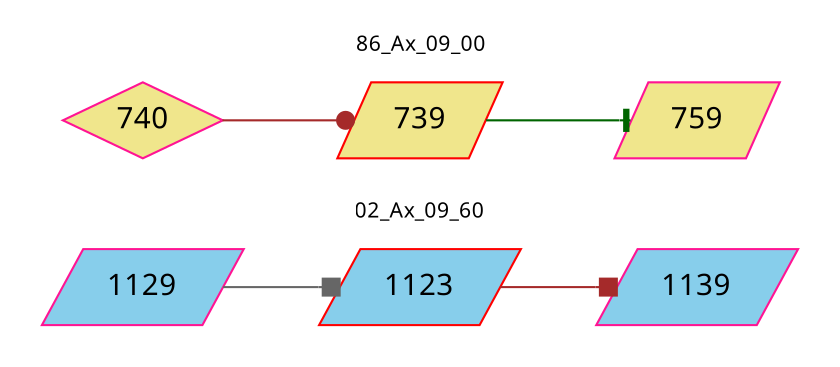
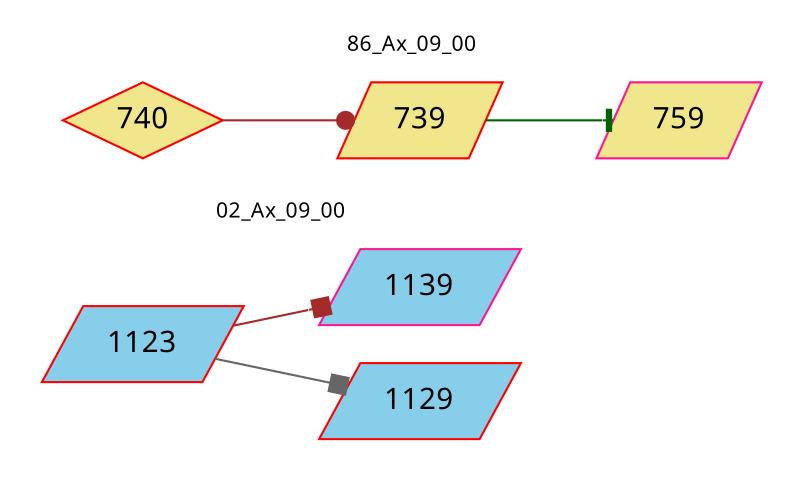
(143, 120) -> (143, 120)
(420, 212) -> (281, 212)
(143, 287) -> (420, 401)
(271, 287) -> (271, 370)
